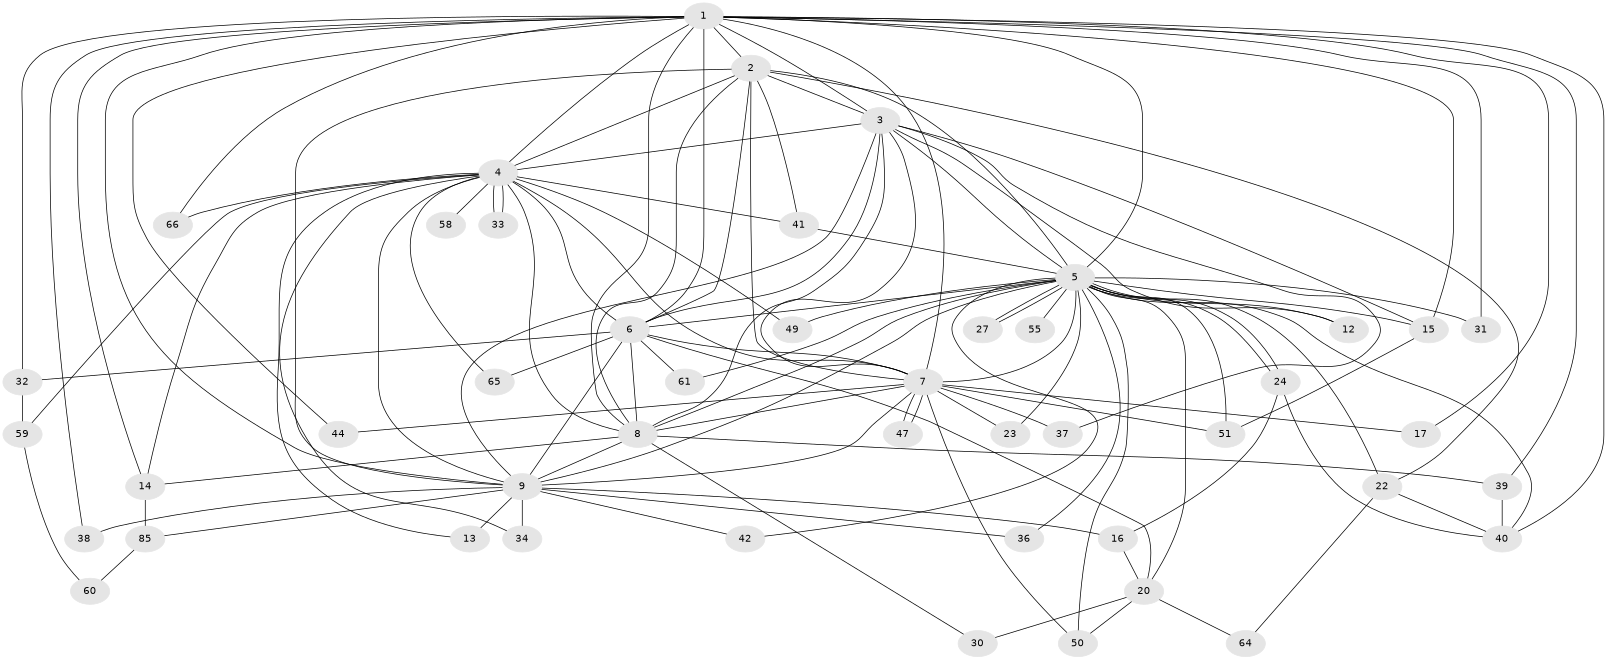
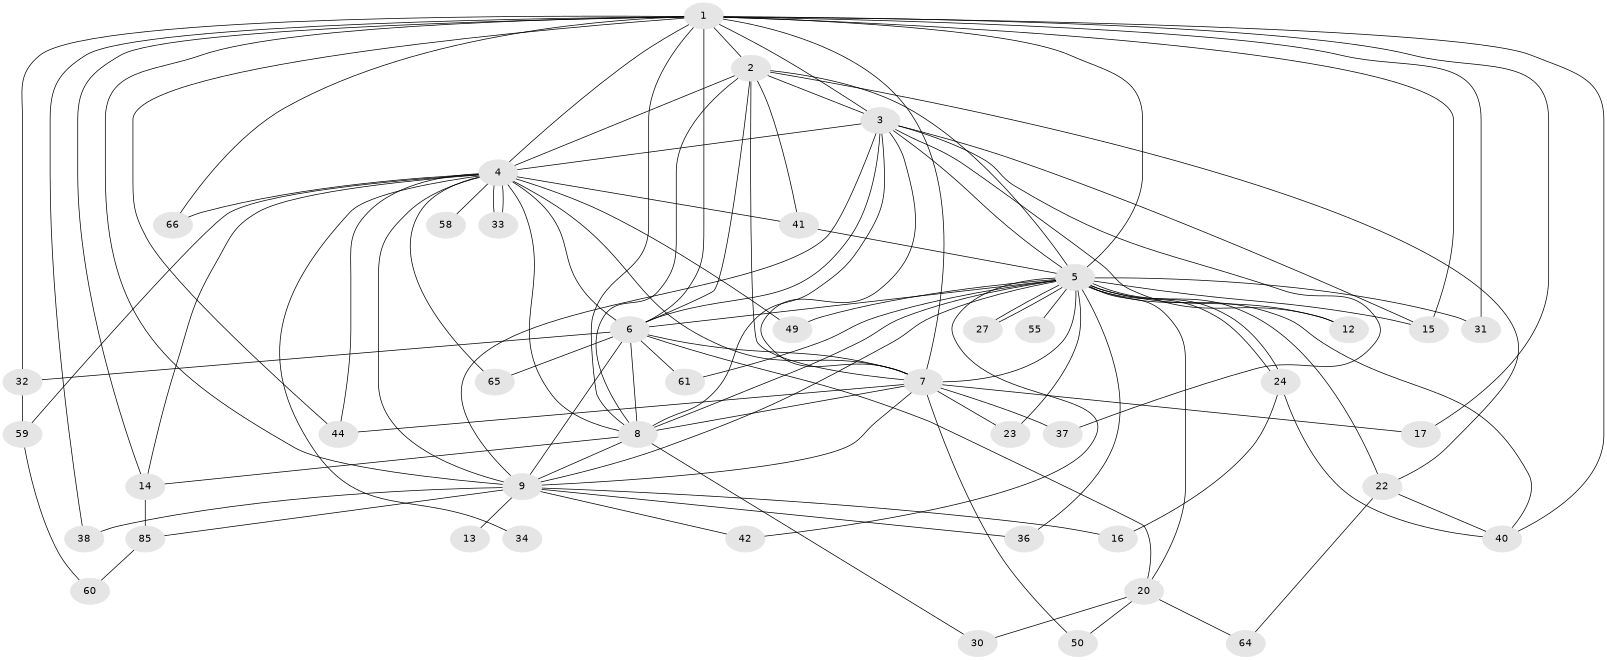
(296, 177) -> none
(279, 310) -> (351, 255)
(903, 434) -> none
(1225, 434) -> none
(1126, 448) -> none
(1502, 487) -> none
(522, 513) -> none
(1131, 565) -> none
